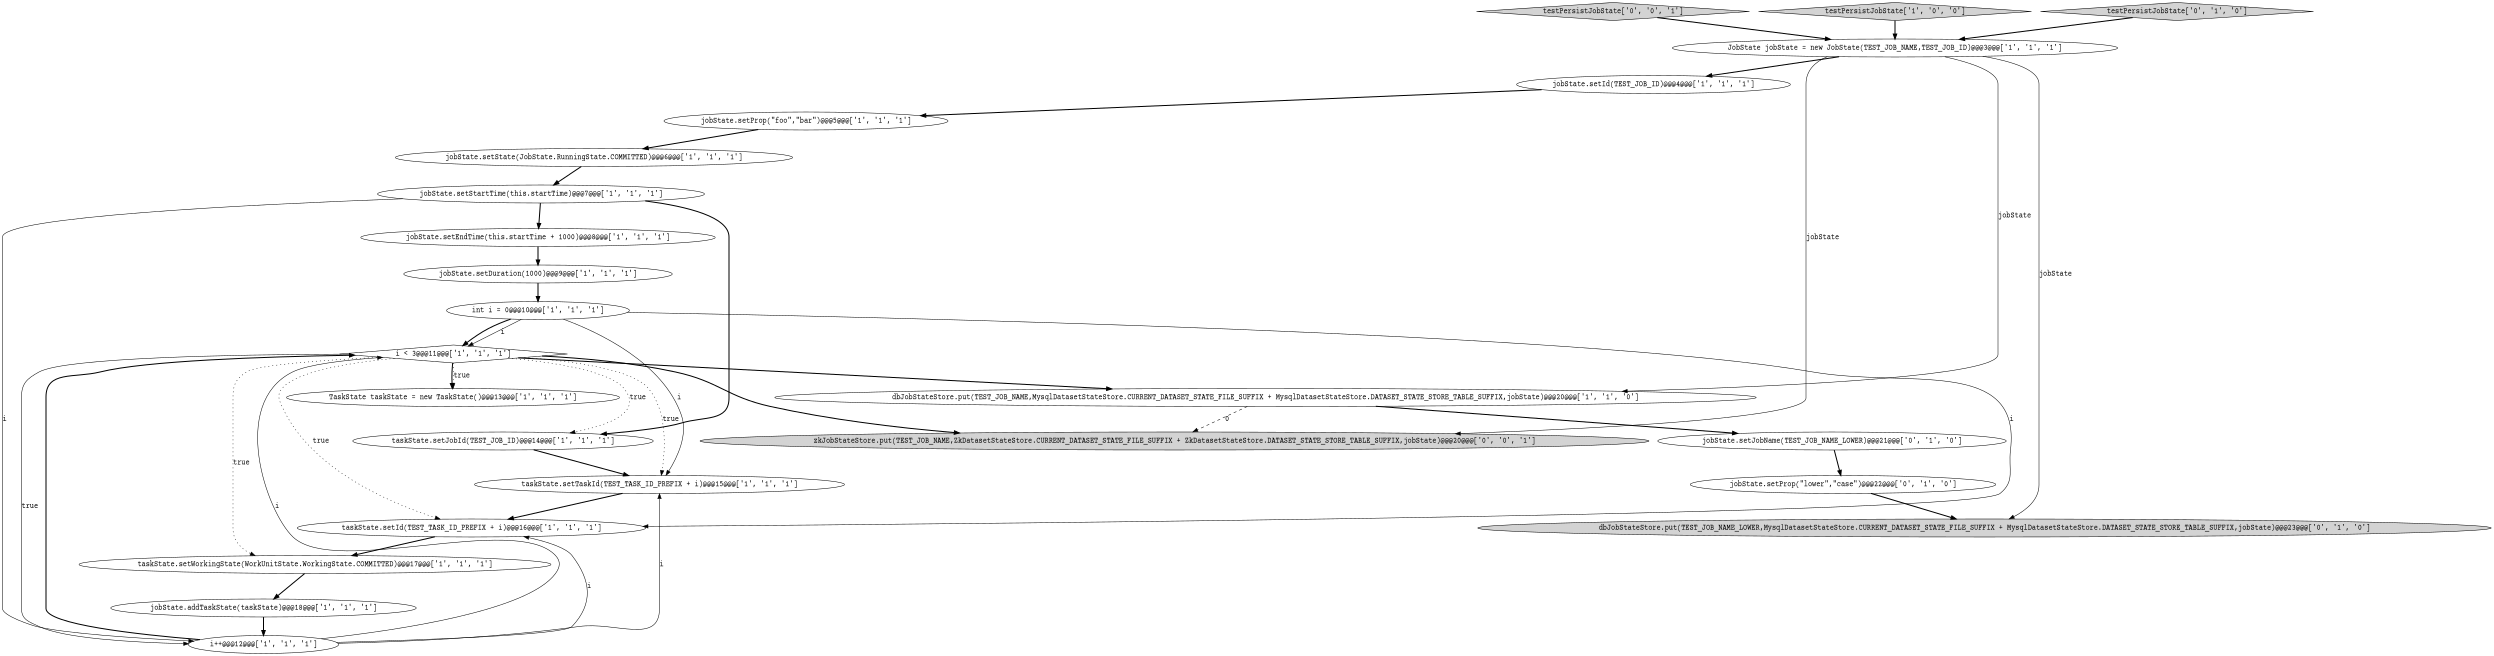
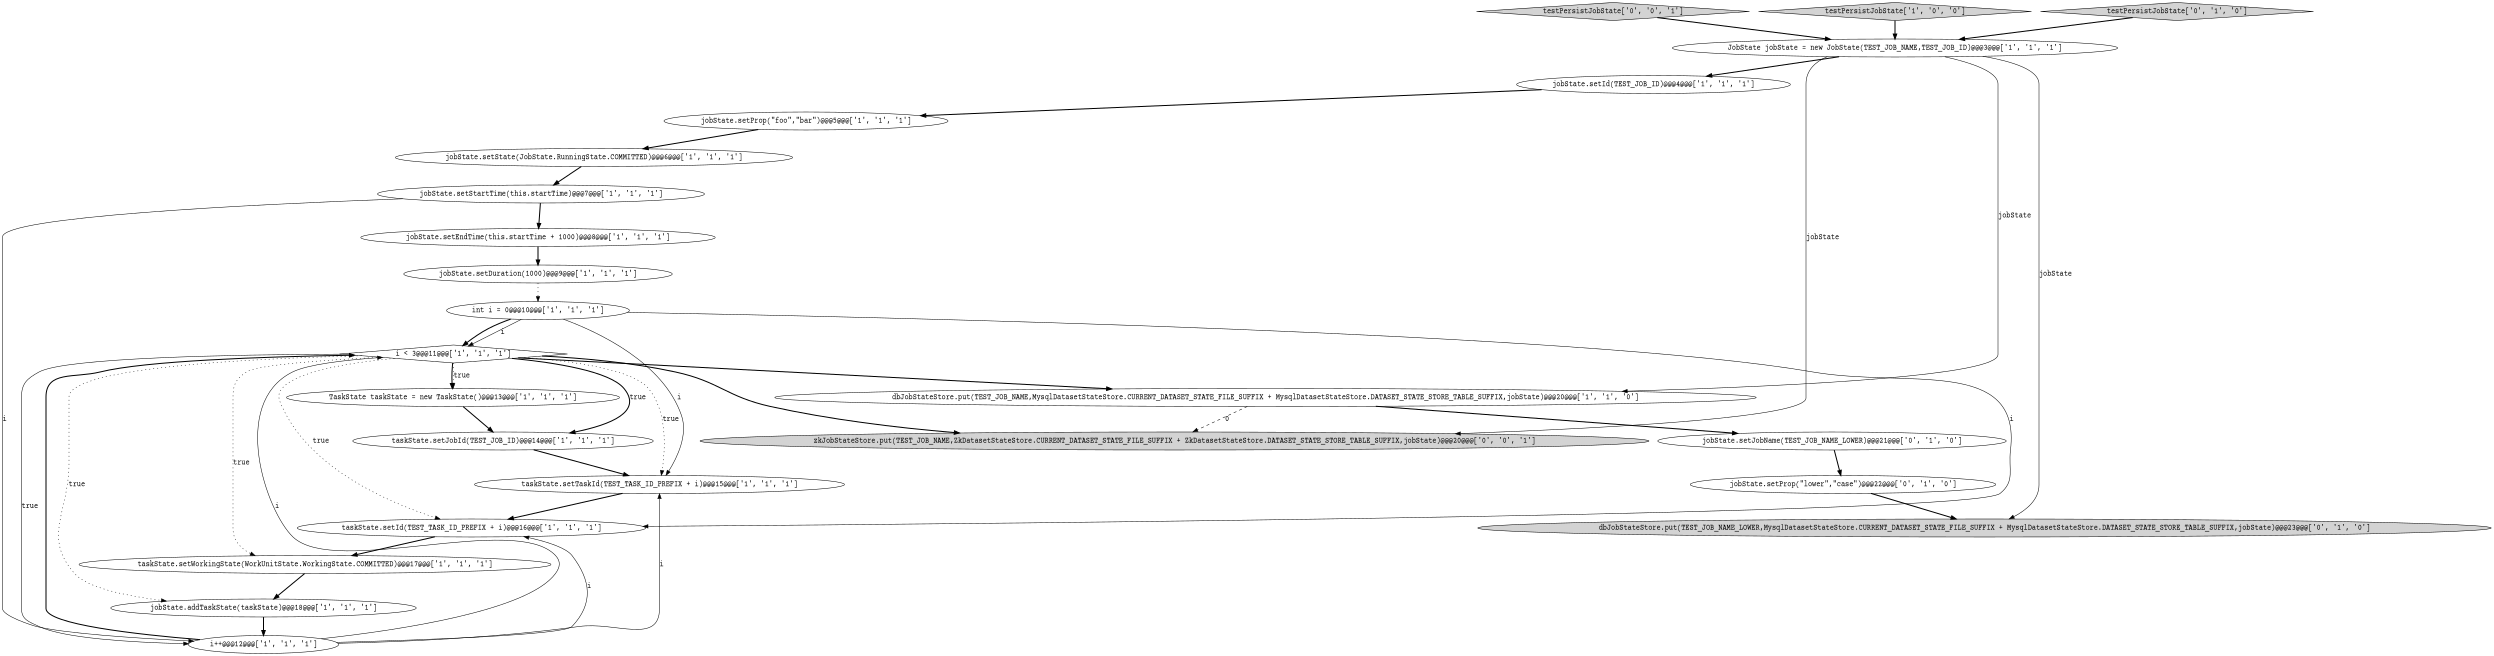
(538, 290) -> (538, 290)
(729, 337) -> (476, 418)
(609, 378) -> (609, 378)
none -> (78, 387)
